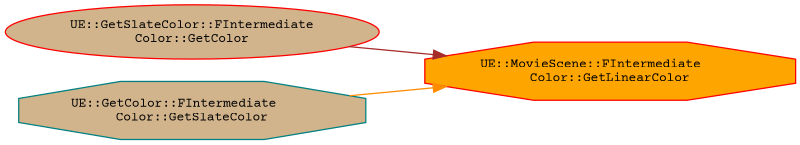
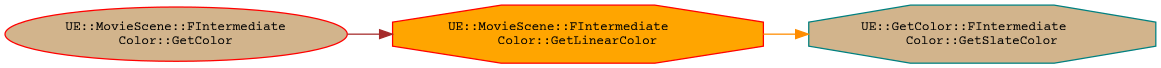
(192, 32) -> (176, 34)
(391, 92) -> (779, 34)
